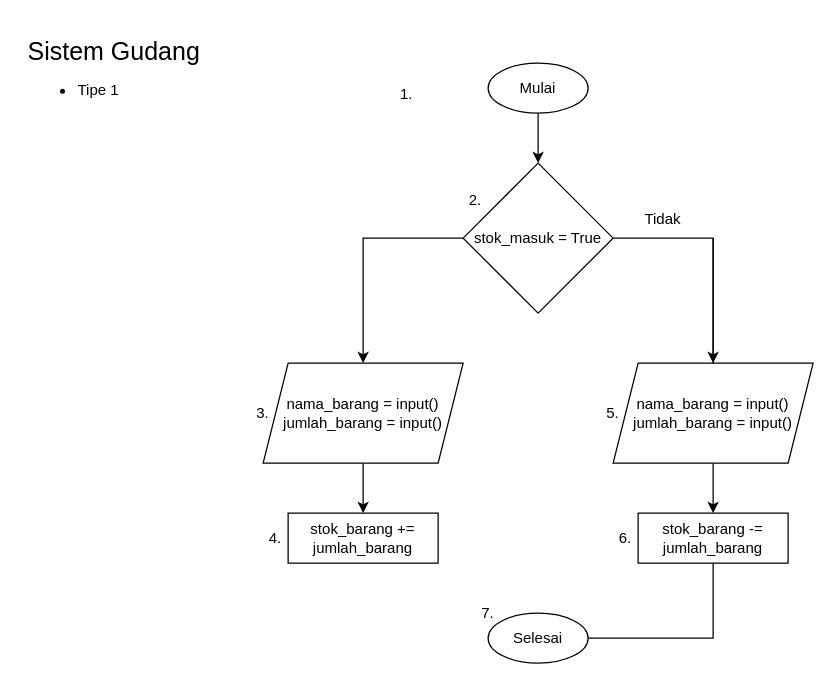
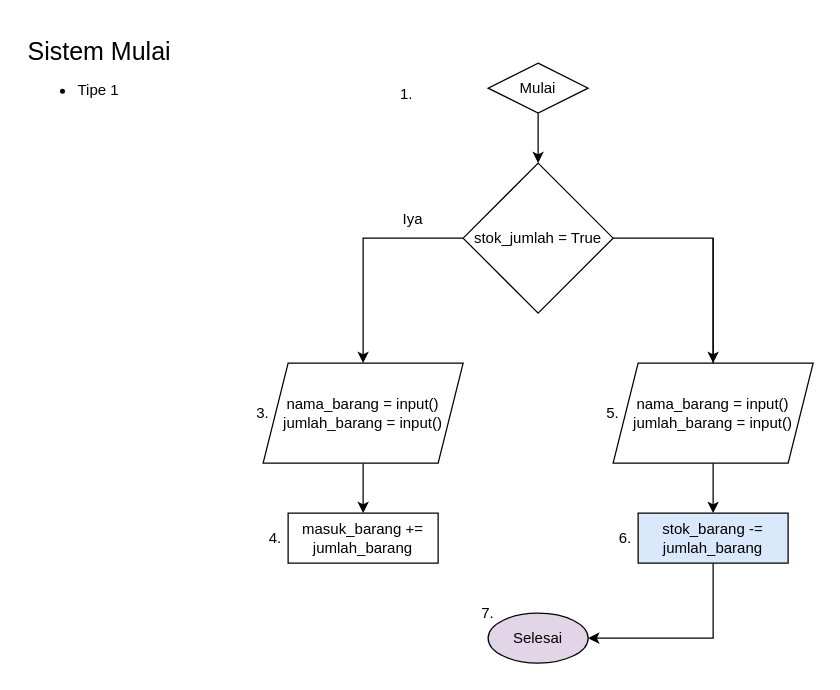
(79, 76) -> (71, 76)
(538, 88) -> (538, 88)
(476, 201) -> none
none -> (413, 219)
(663, 219) -> none
(538, 238) -> (538, 238)
(363, 538) -> (363, 538)
(713, 538) -> (713, 538)
(538, 638) -> (538, 638)
(594, 638) -> (598, 638)
